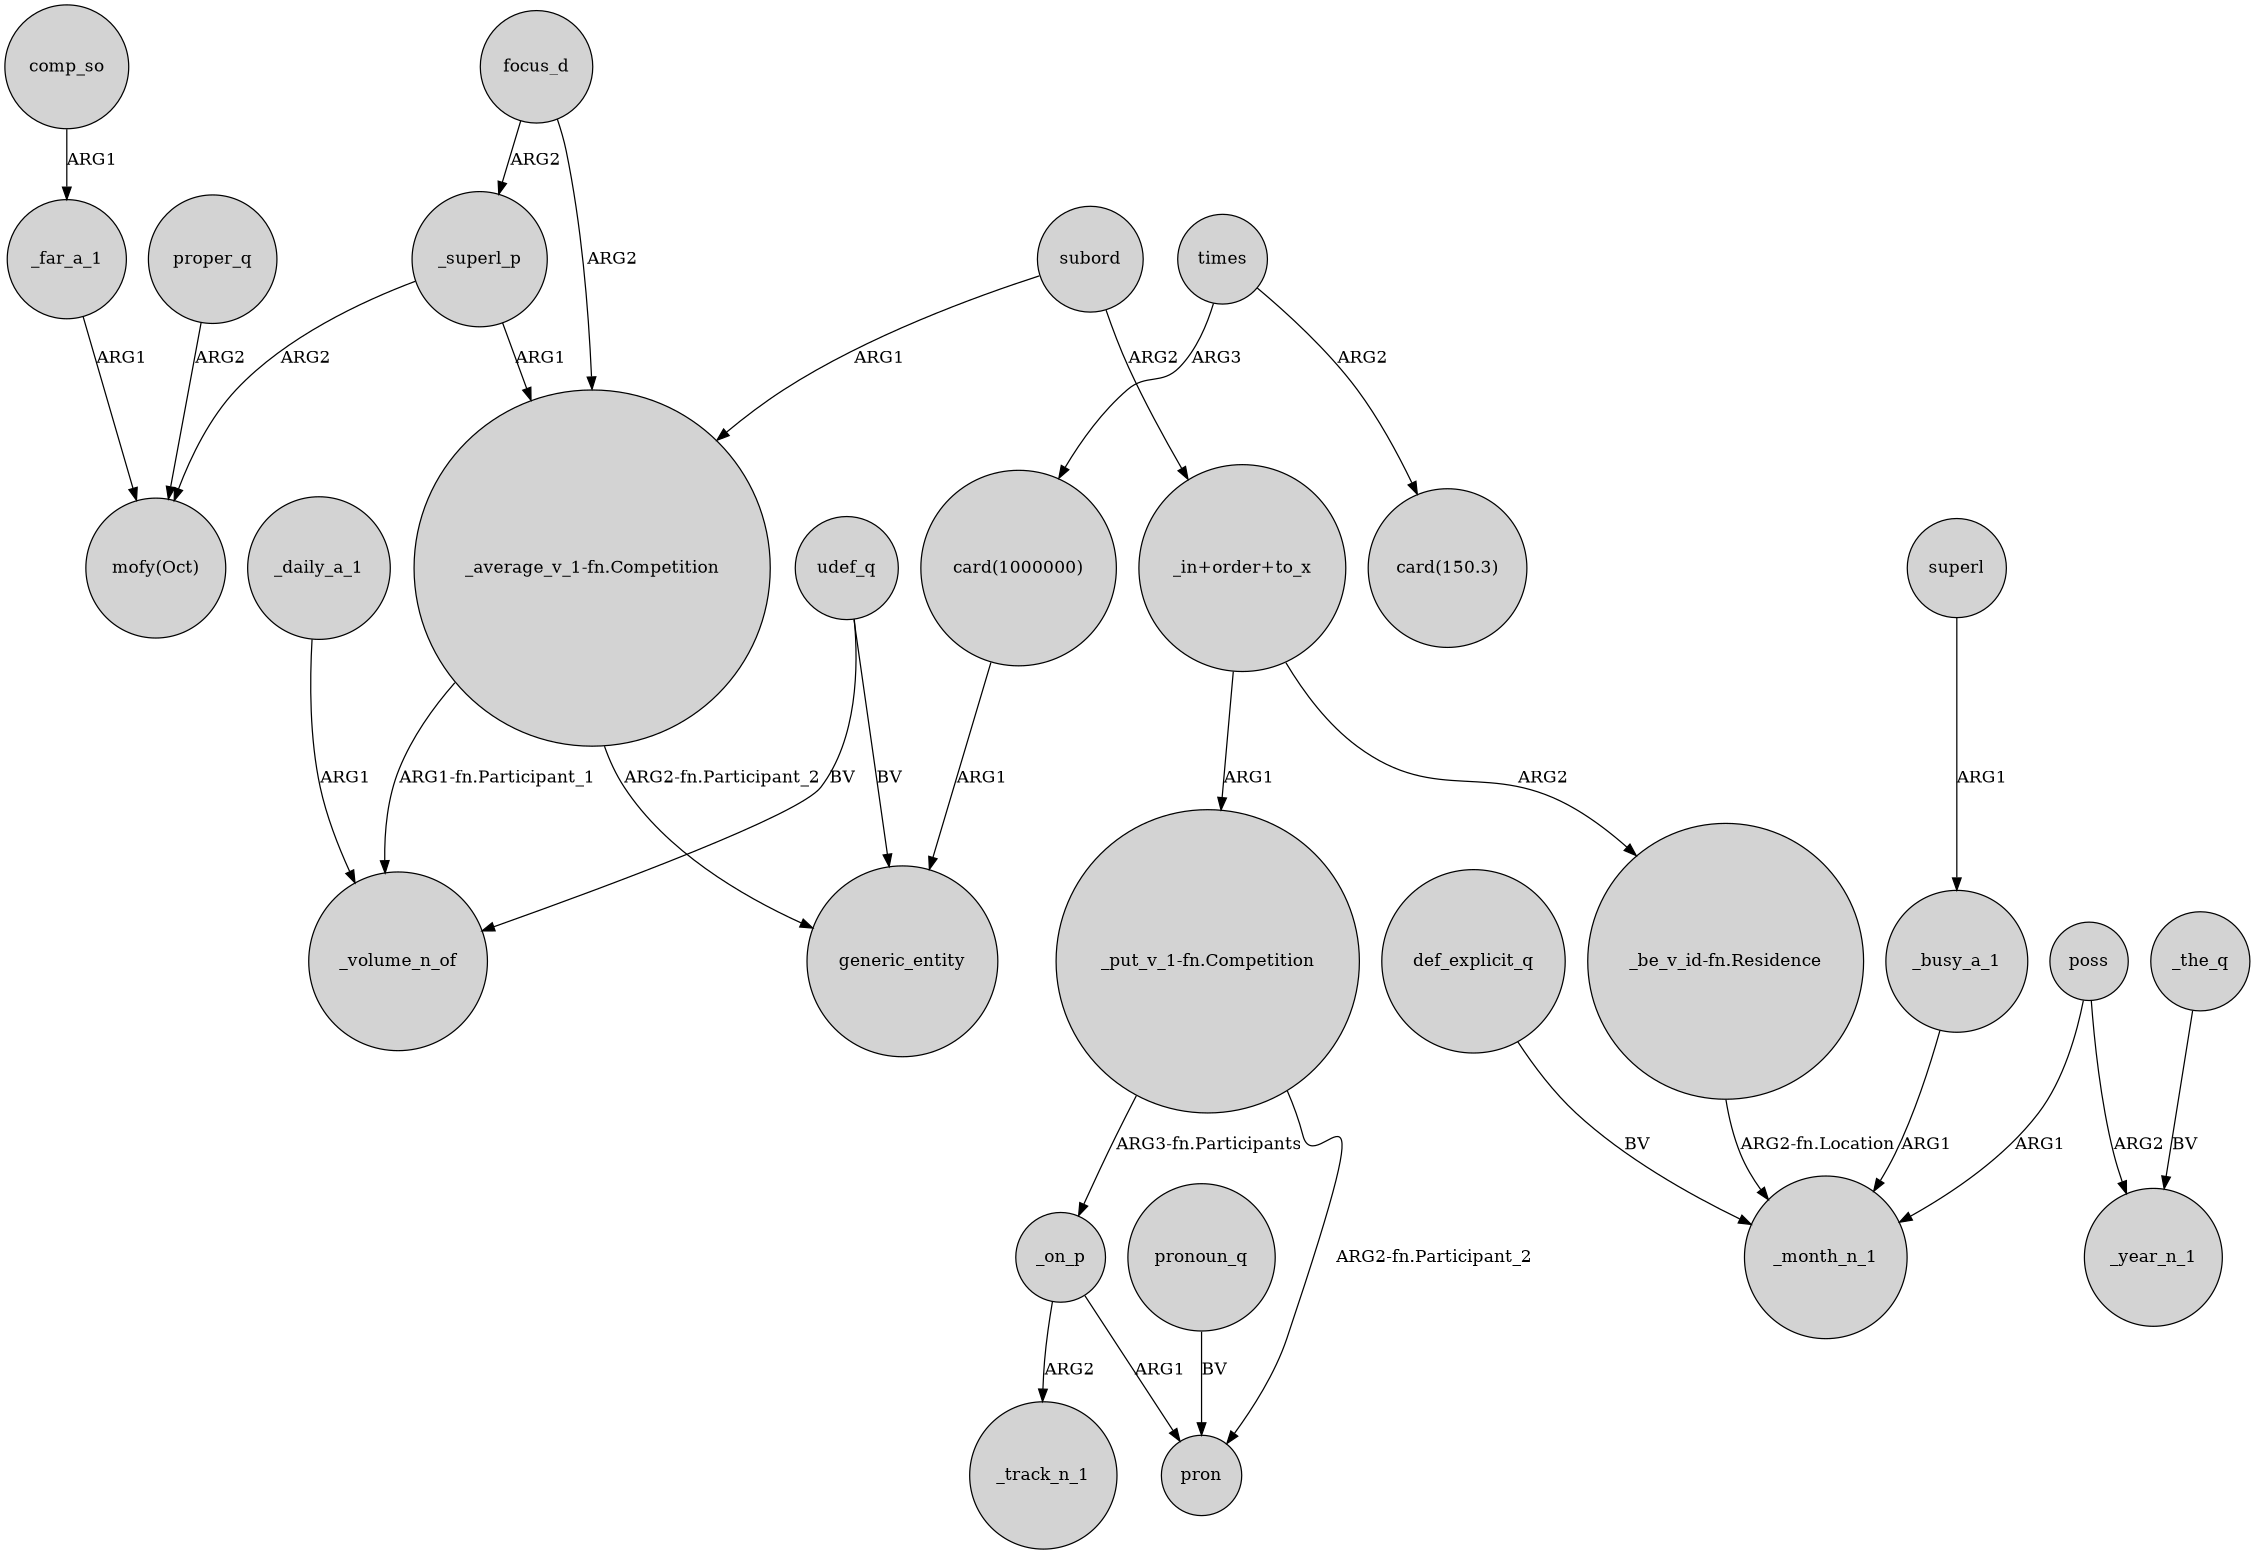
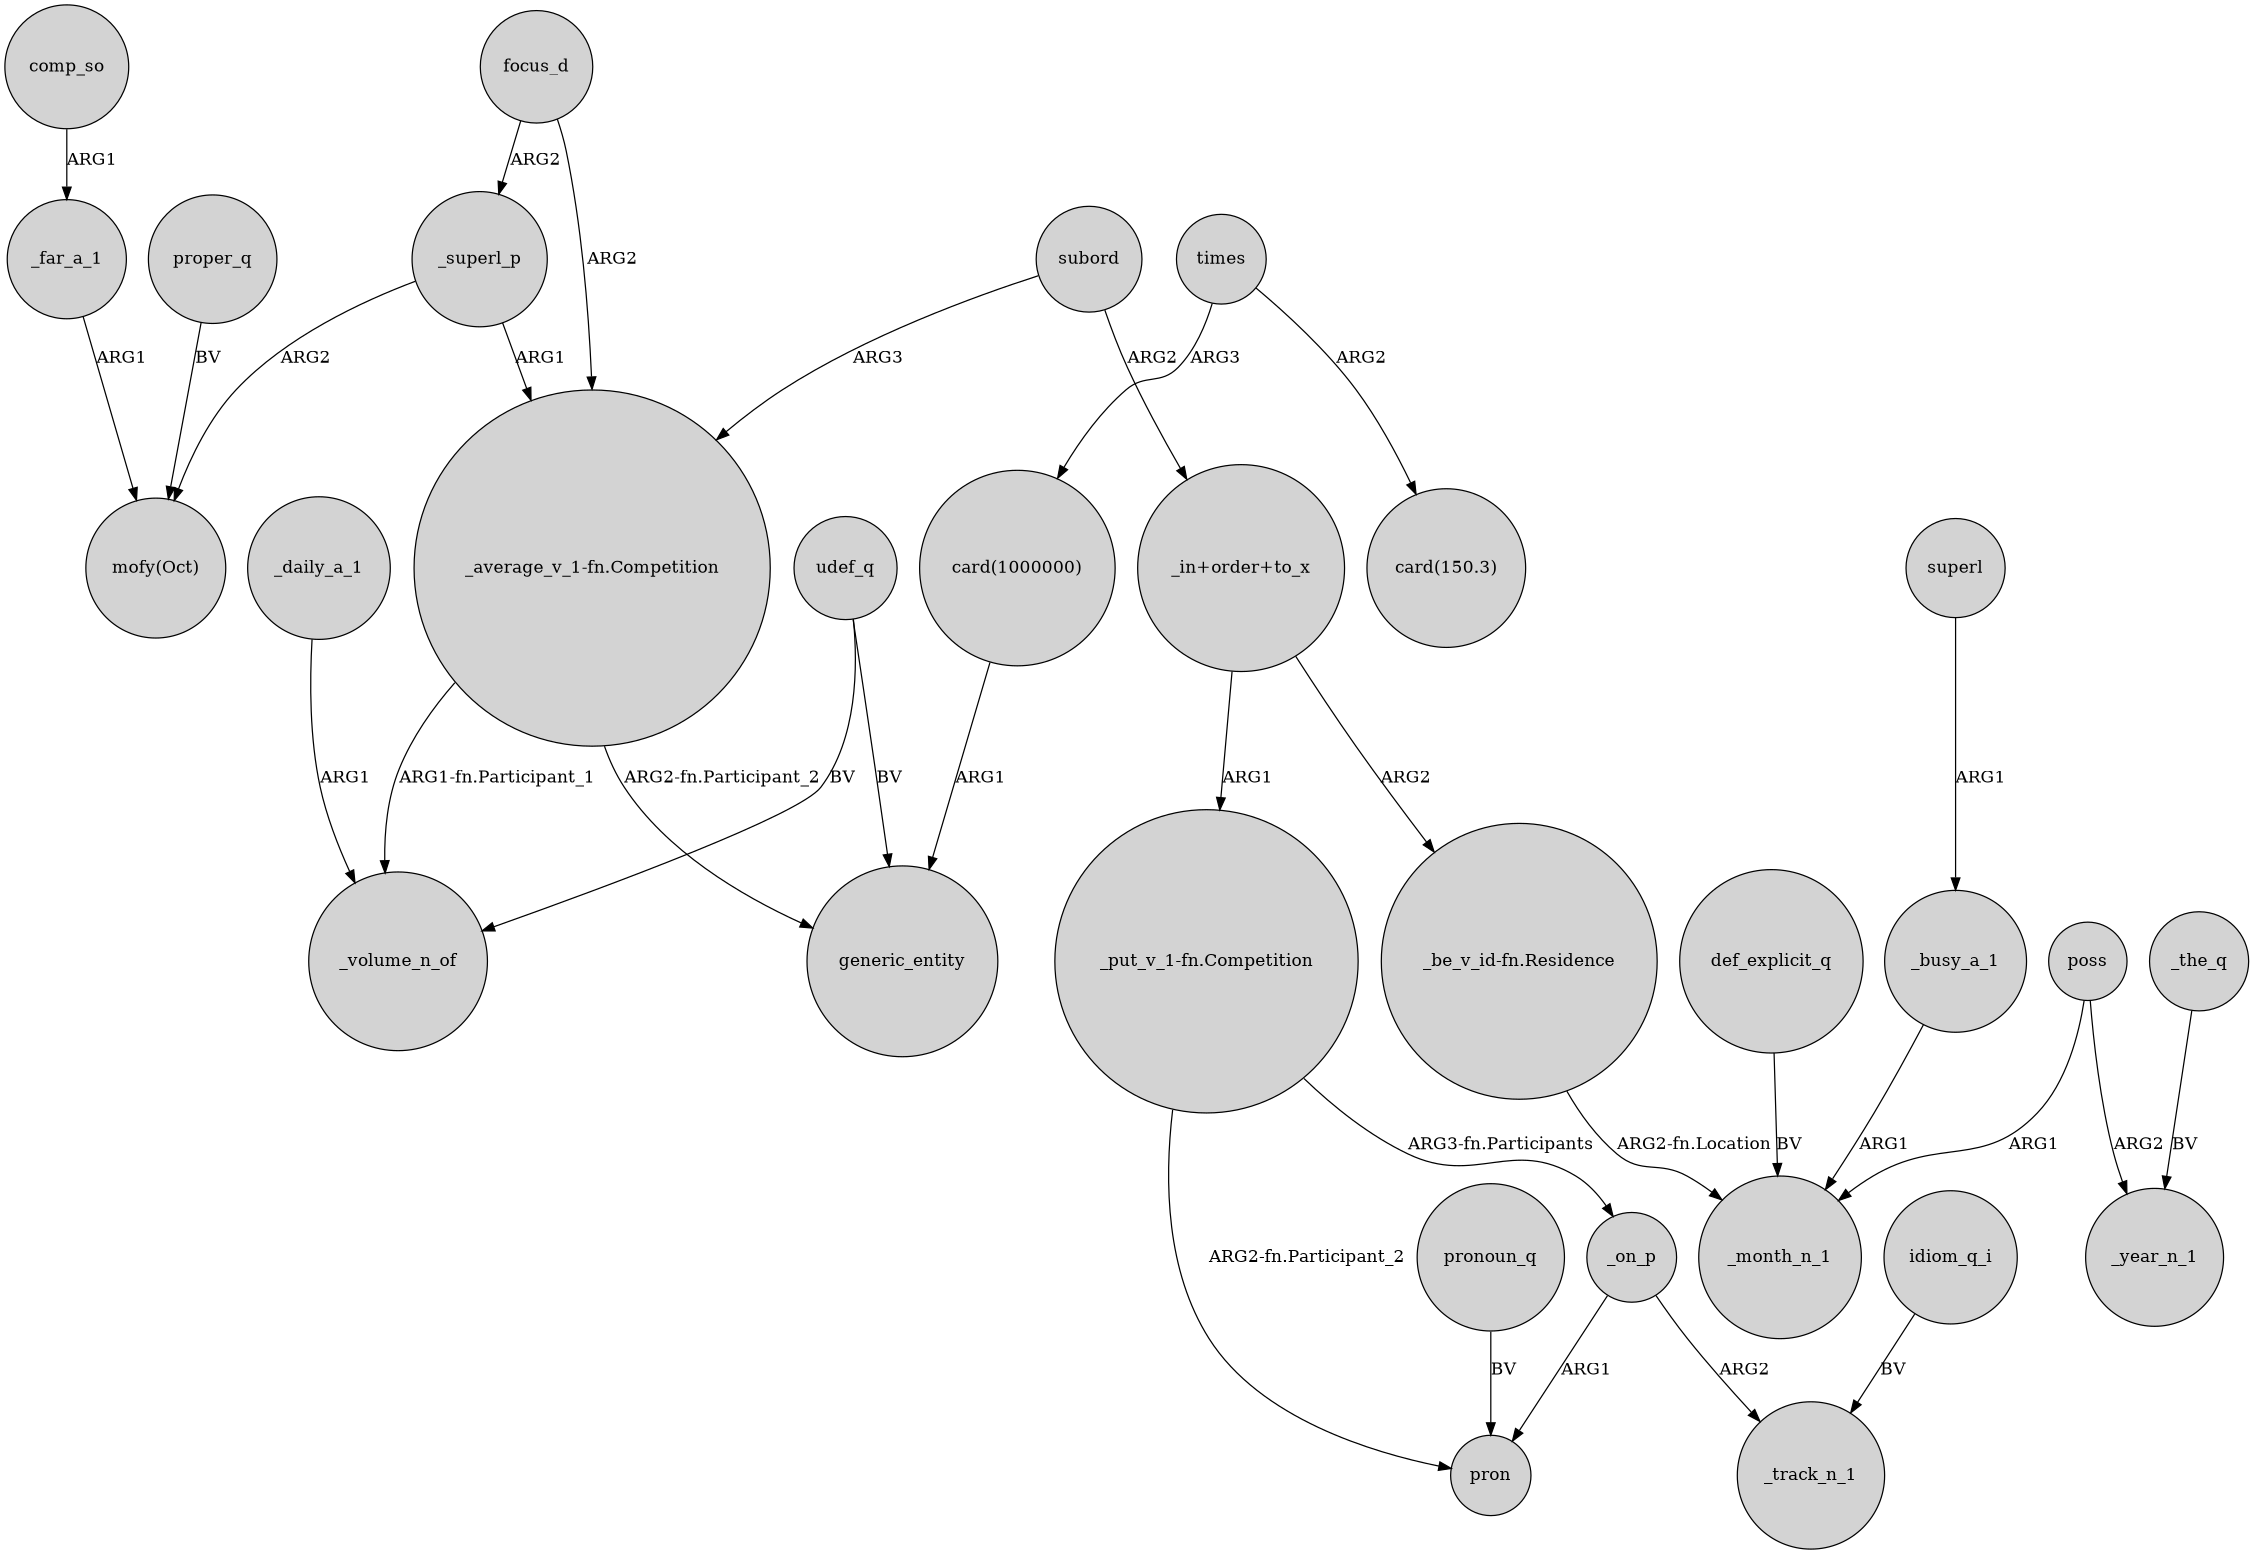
(221, 358) -> (208, 358)
(880, 358) -> (878, 358)
none -> (1951, 1257)
